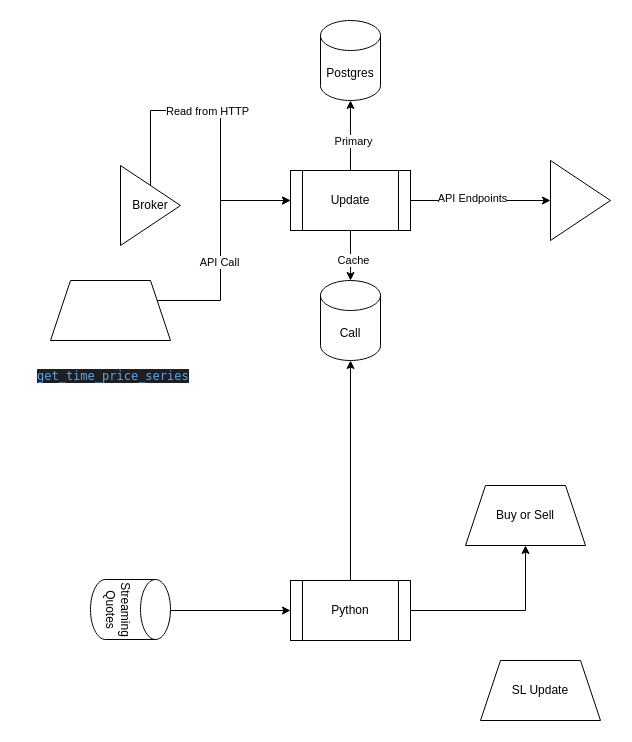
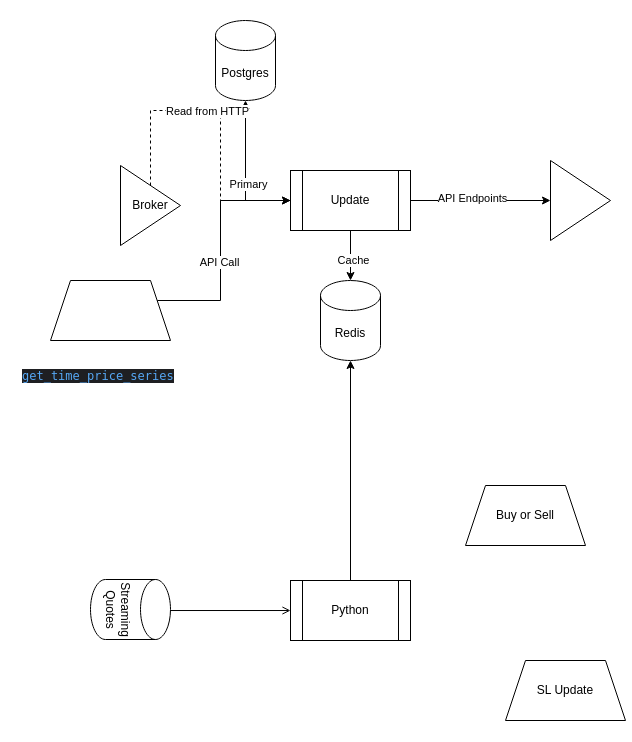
(351, 61) -> (246, 61)
(151, 140) -> (151, 140)
(351, 334) -> (351, 334)
(126, 381) -> (111, 381)
(282, 611) -> (283, 611)
(497, 611) -> none
(541, 691) -> (566, 691)
